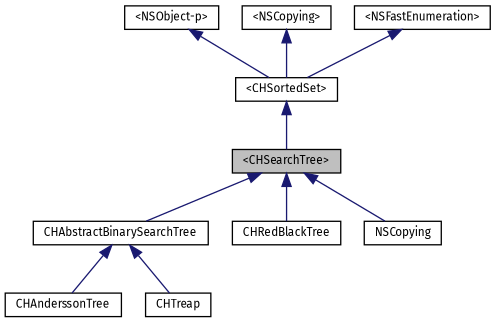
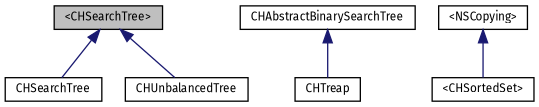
(172, 18) -> none
(422, 18) -> none
(287, 132) -> none
(198, 200) -> none
(287, 233) -> (54, 89)
(403, 233) -> (187, 89)
(63, 305) -> none
